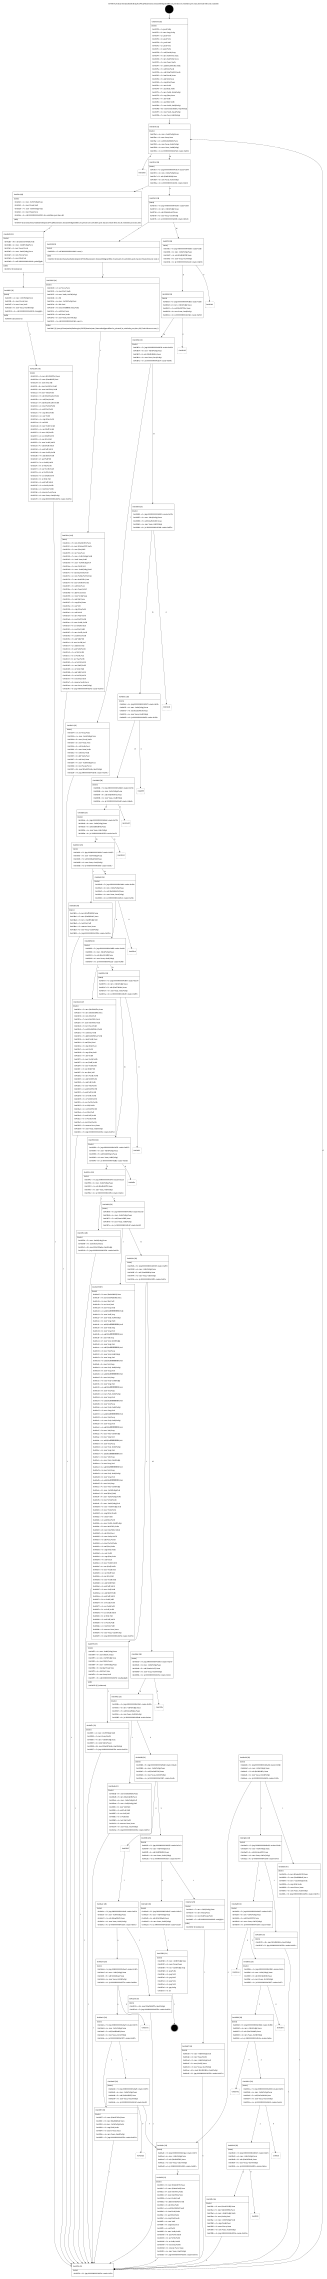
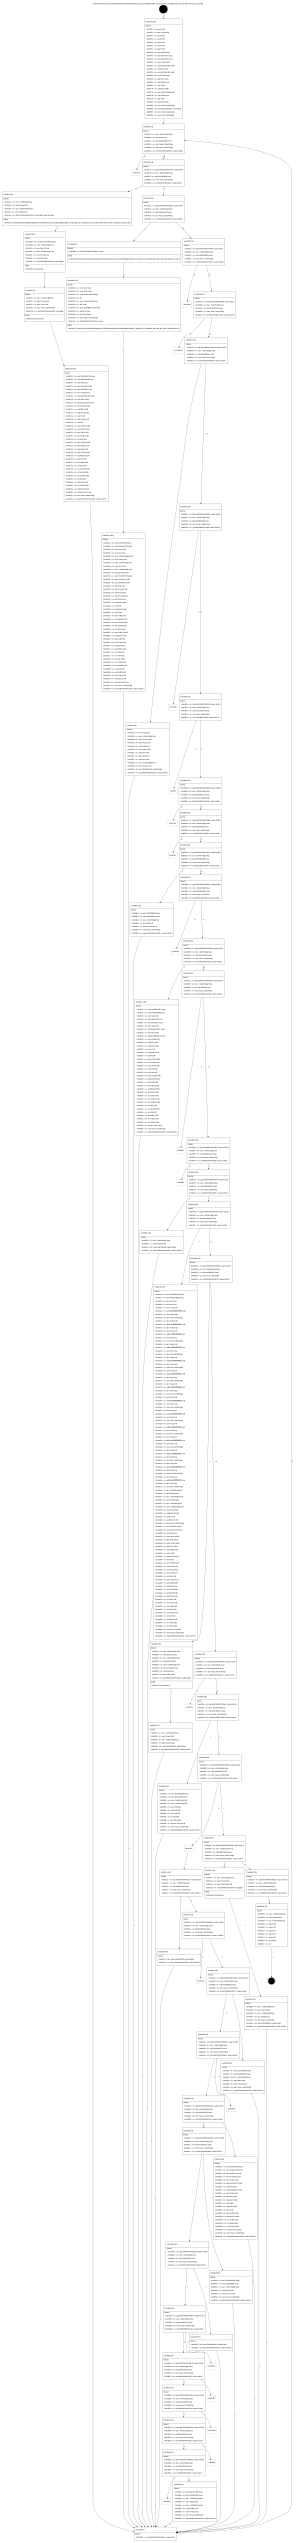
(228, 1964) -> (204, 2125)
